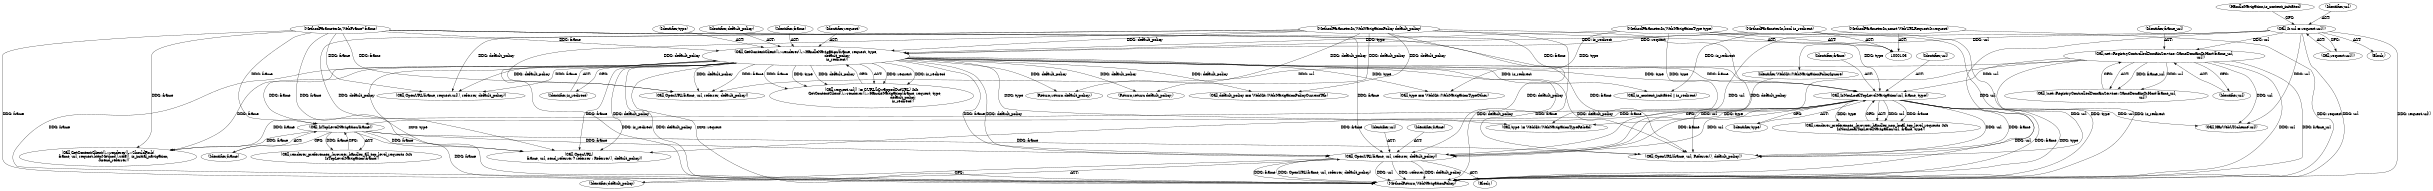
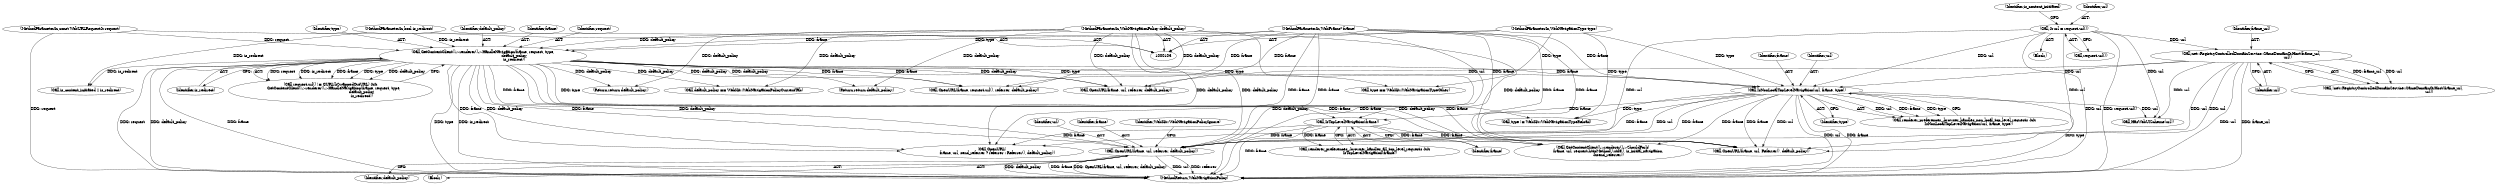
(2265, 7) -> (2033, 7)
(2026, 36) -> (1930, 58)
none -> (1203, 38)
(2026, 171) -> none
(1963, 175) -> none
